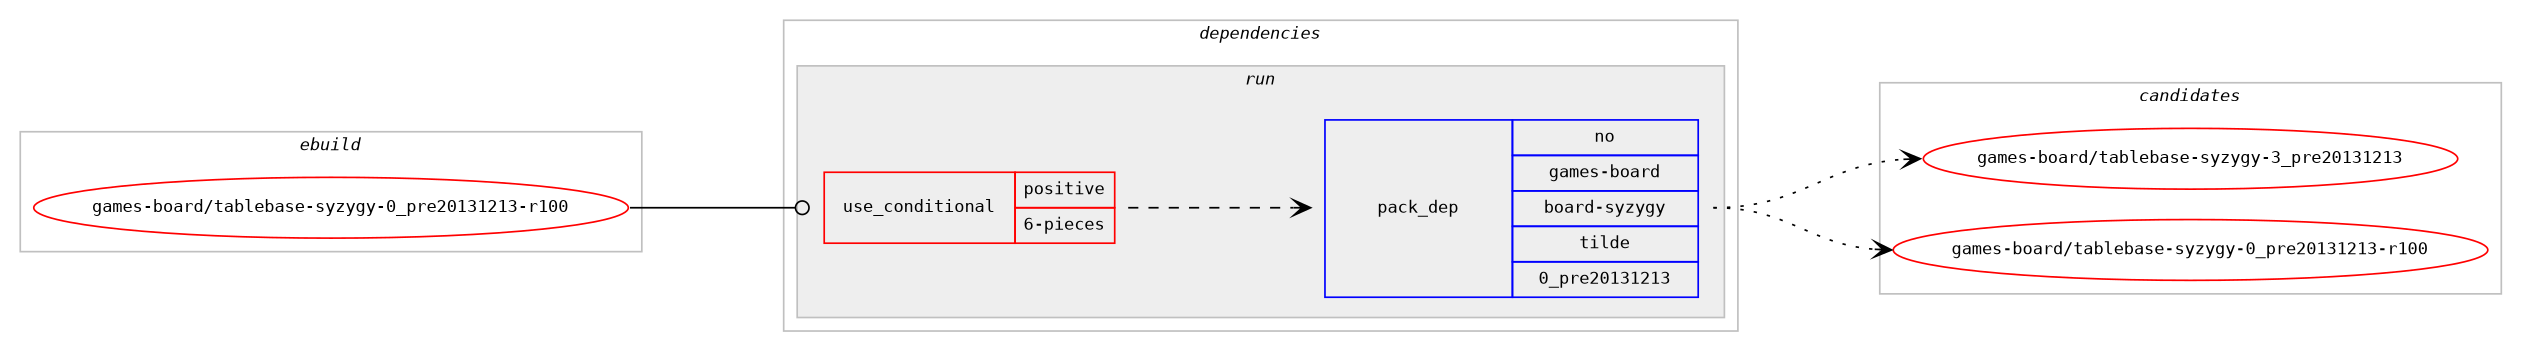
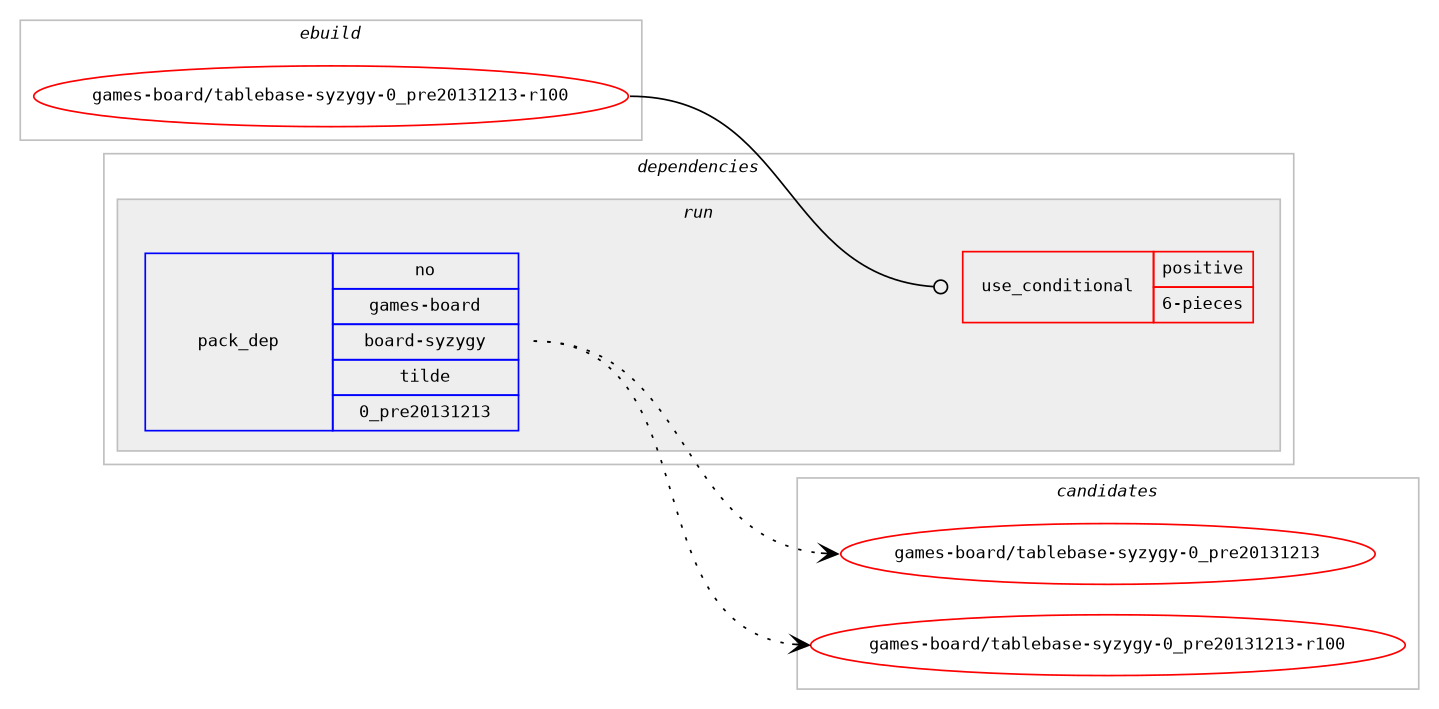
(2190, 159) -> (1108, 554)
(1211, 208) -> none
